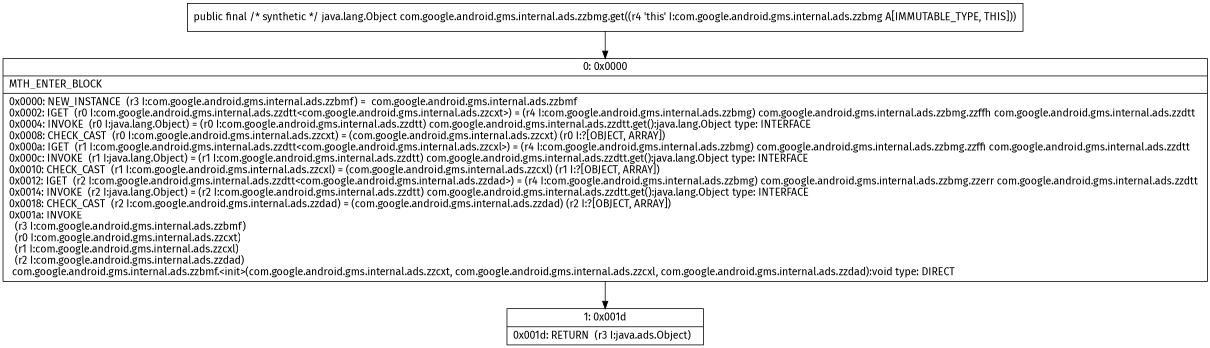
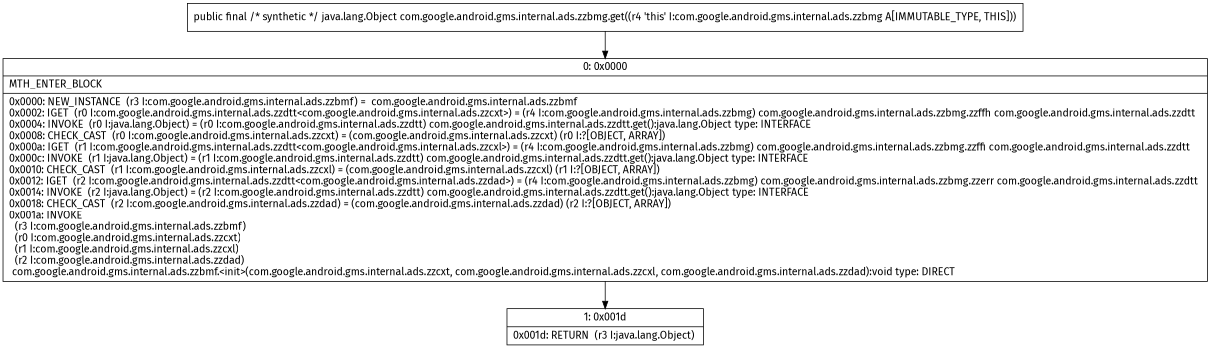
(604, 335) -> (605, 335)
